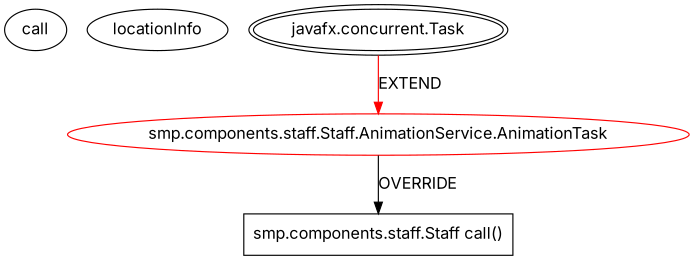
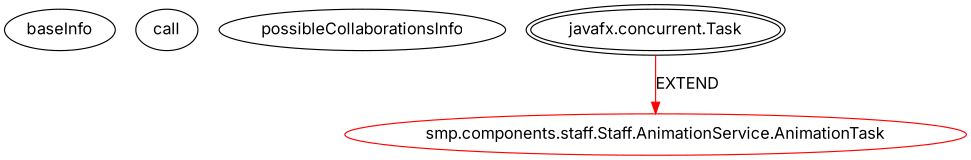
none -> (60, 30)
(158, 30) -> none
none -> (362, 30)
(378, 235) -> none
